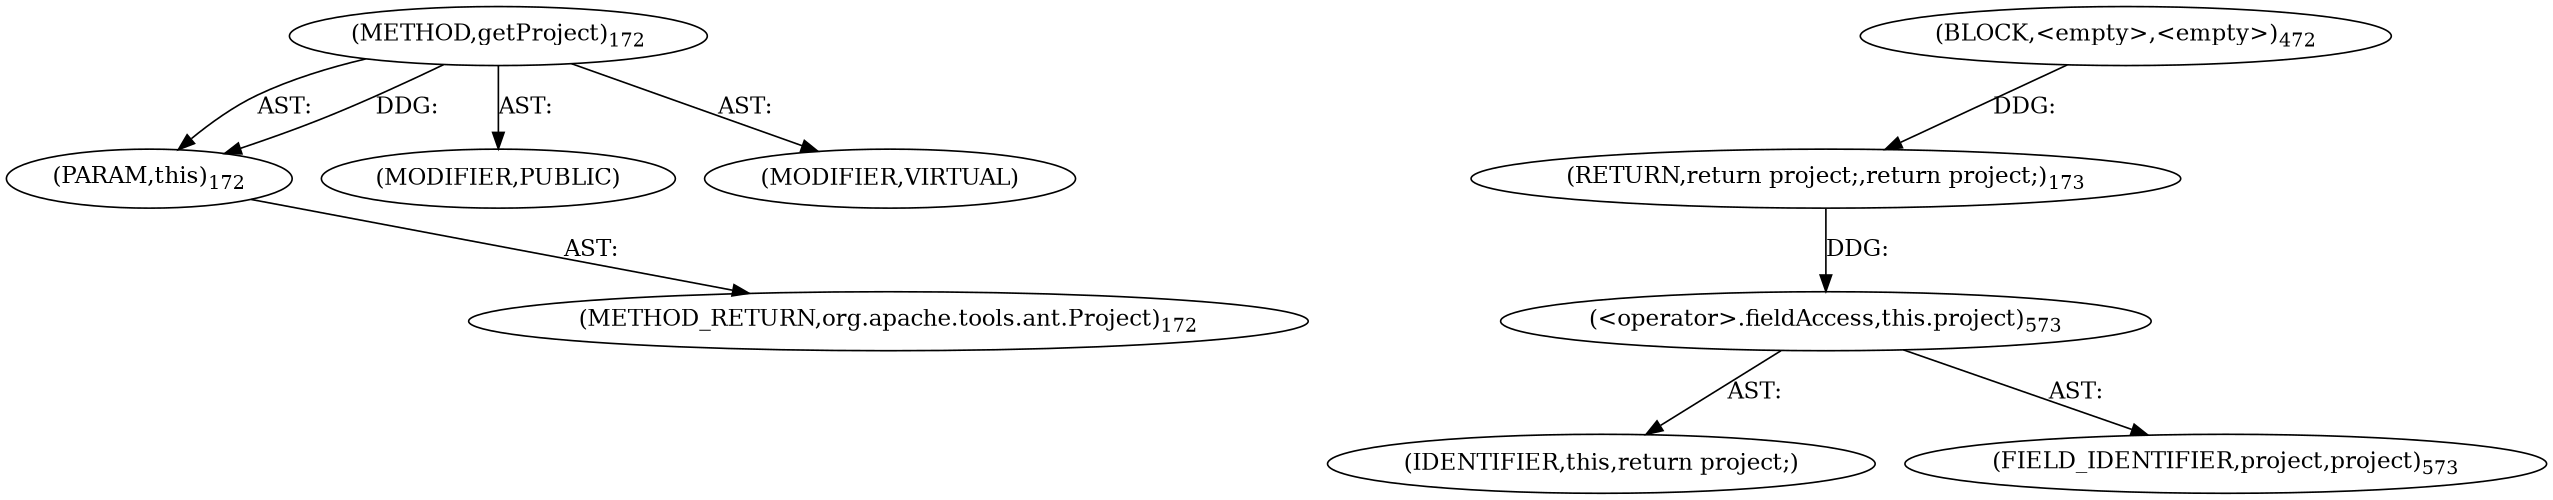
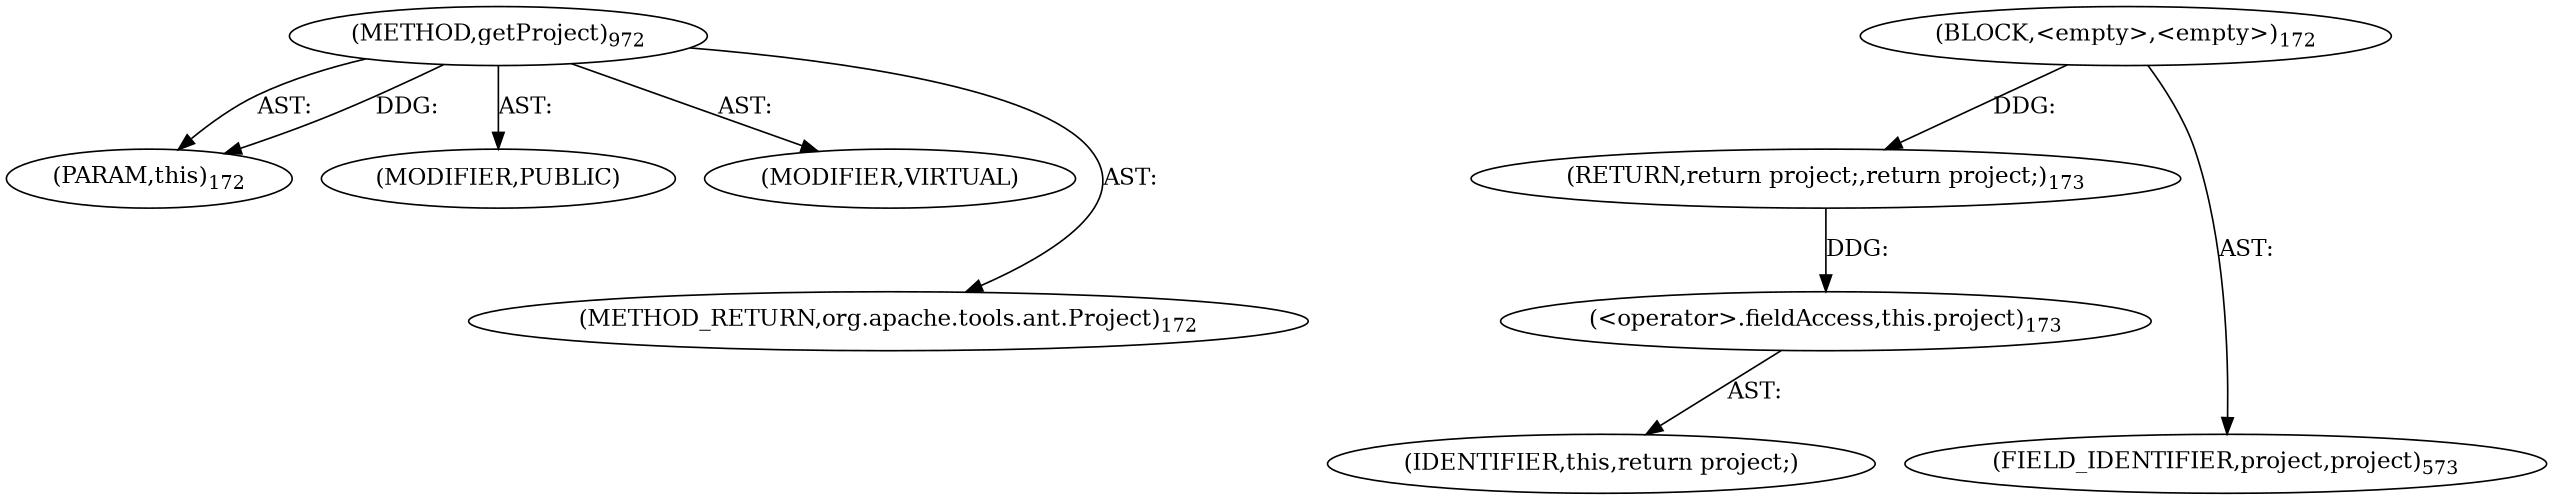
(627, 34) -> (627, 34)
(2298, 34) -> (2298, 34)
(492, 245) -> (996, 99)
(2044, 319) -> (2044, 319)
(2018, 390) -> (2215, 234)
